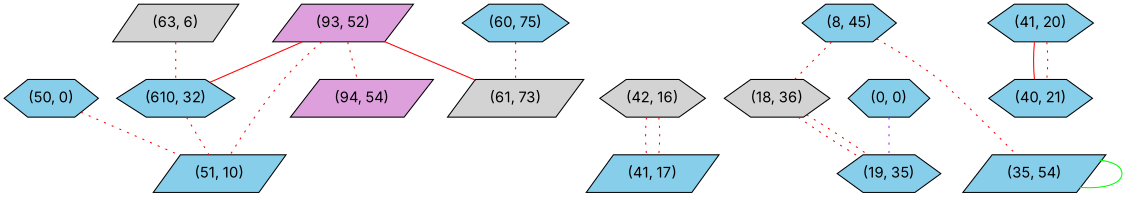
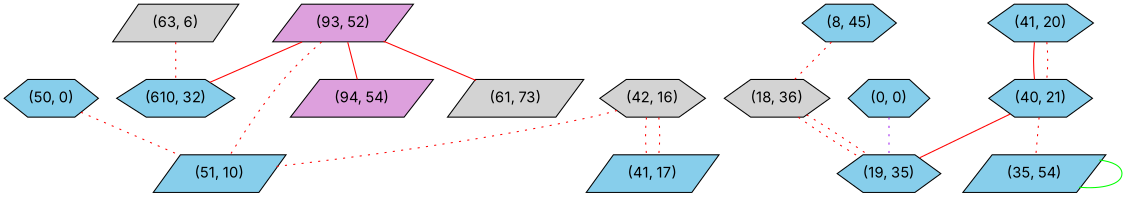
(516, 23) -> none
(353, 61) -> (353, 61)
(951, 91) -> (1037, 136)
(198, 136) -> (447, 143)
none -> (965, 136)
